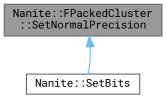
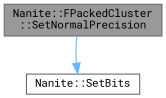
(90, 60) -> (76, 50)
